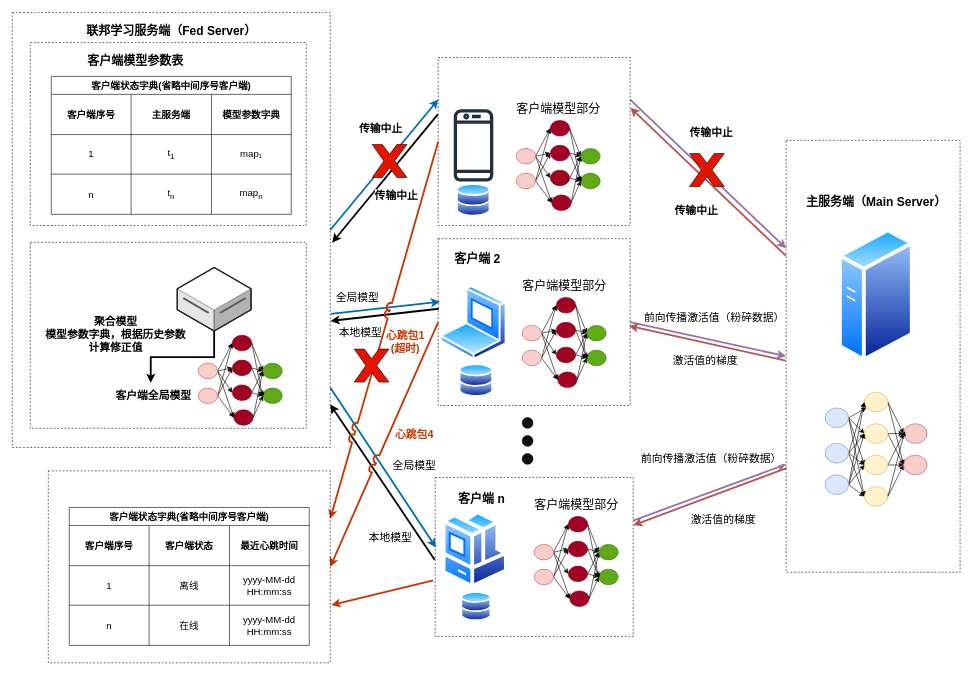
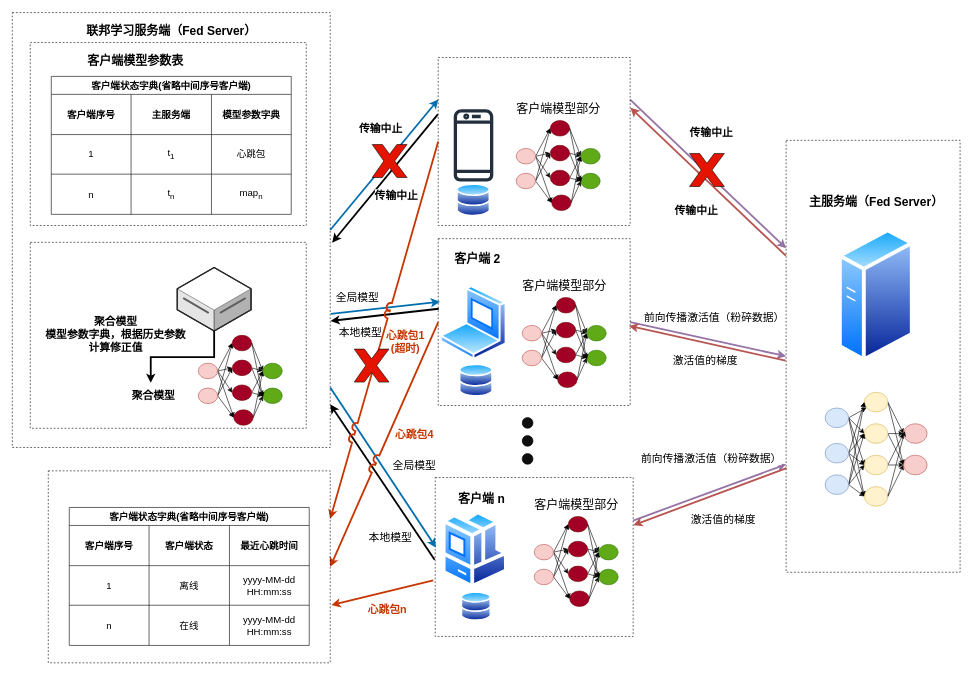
(251, 154) -> (251, 154)
(877, 201) -> (877, 201)
(154, 395) -> (154, 395)
none -> (387, 609)
